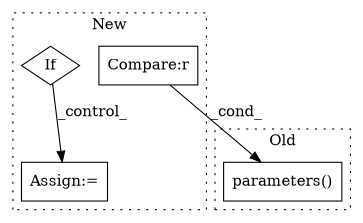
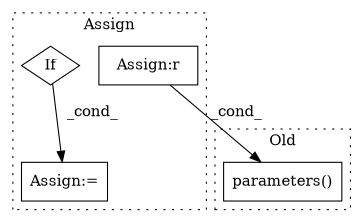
(110, 25) -> (110, 25)
(148, 66) -> (148, 66)
(92, 112) -> (92, 112)
